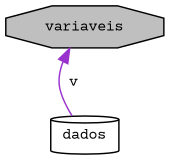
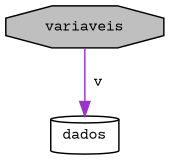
(60, 90) -> (85, 75)
